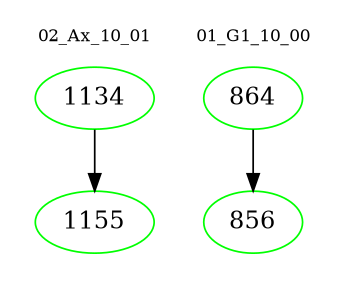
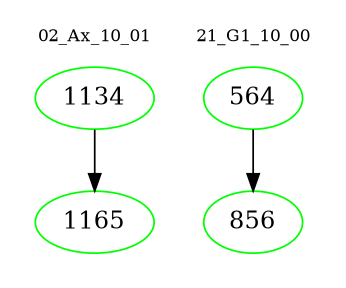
(254, 37) -> (254, 37)
(253, 98) -> (253, 98)
(95, 222) -> (95, 222)
